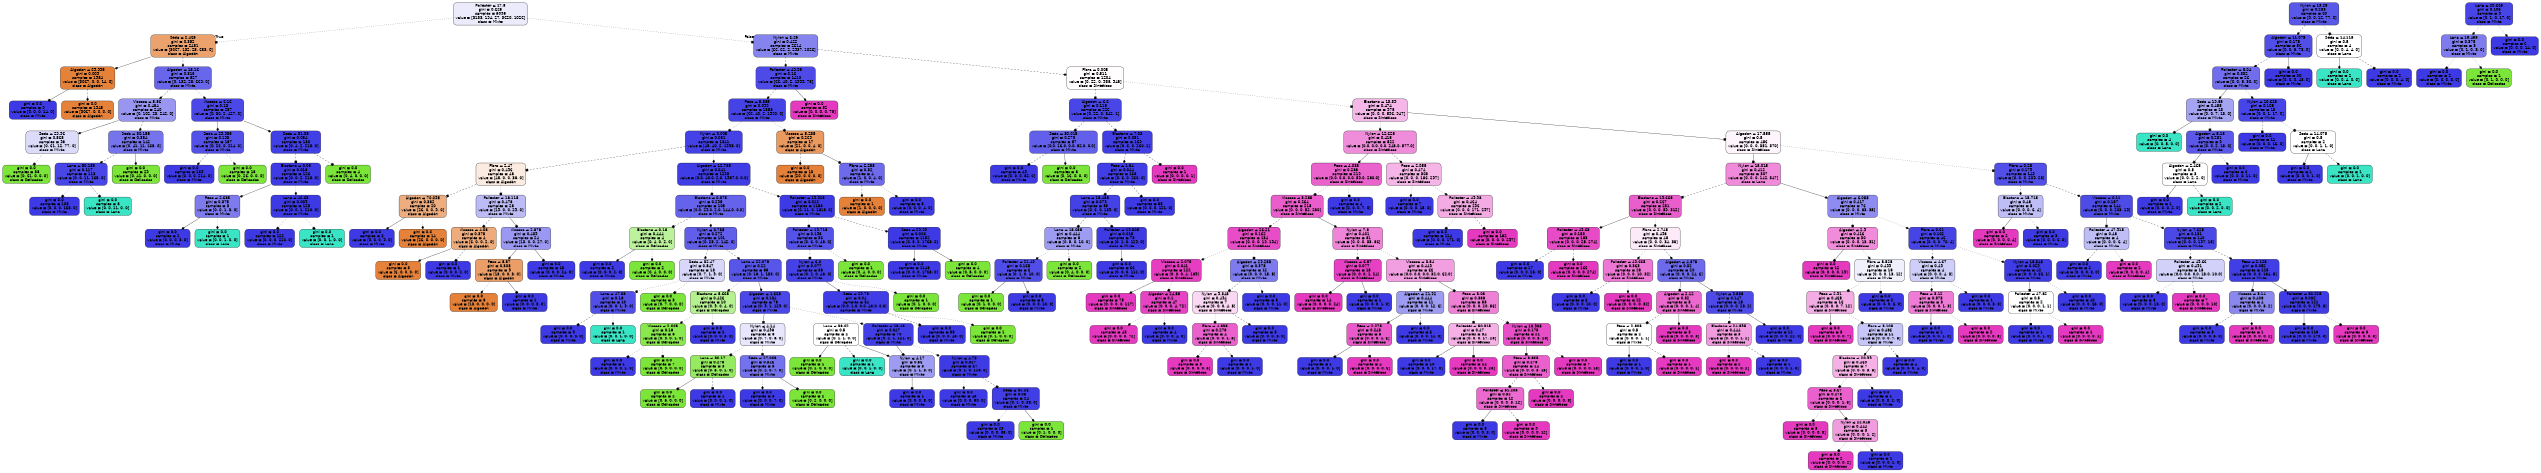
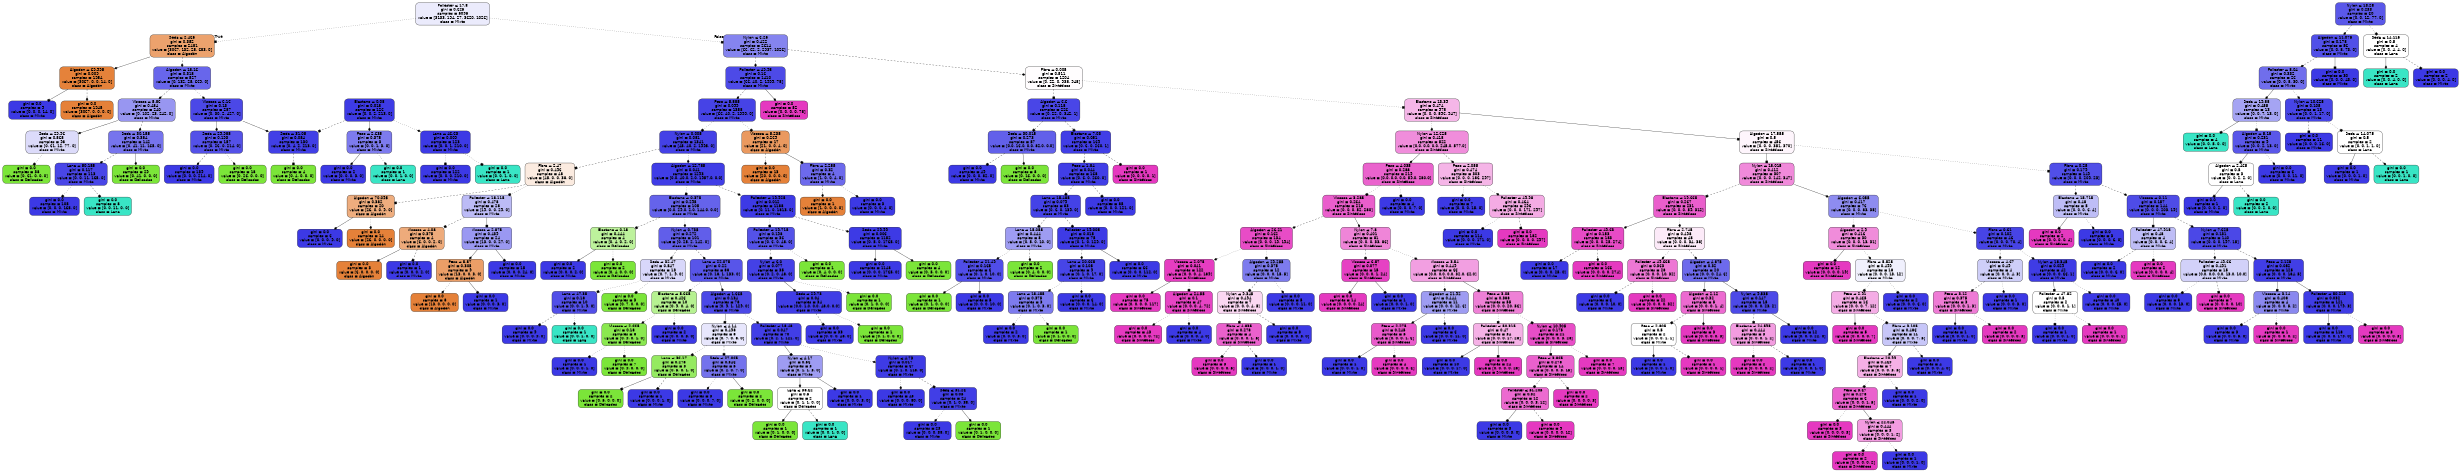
(296, 157) -> (333, 126)
(1753, 182) -> (1767, 182)
none -> (1082, 253)
(856, 310) -> (809, 310)
(873, 350) -> (800, 381)
